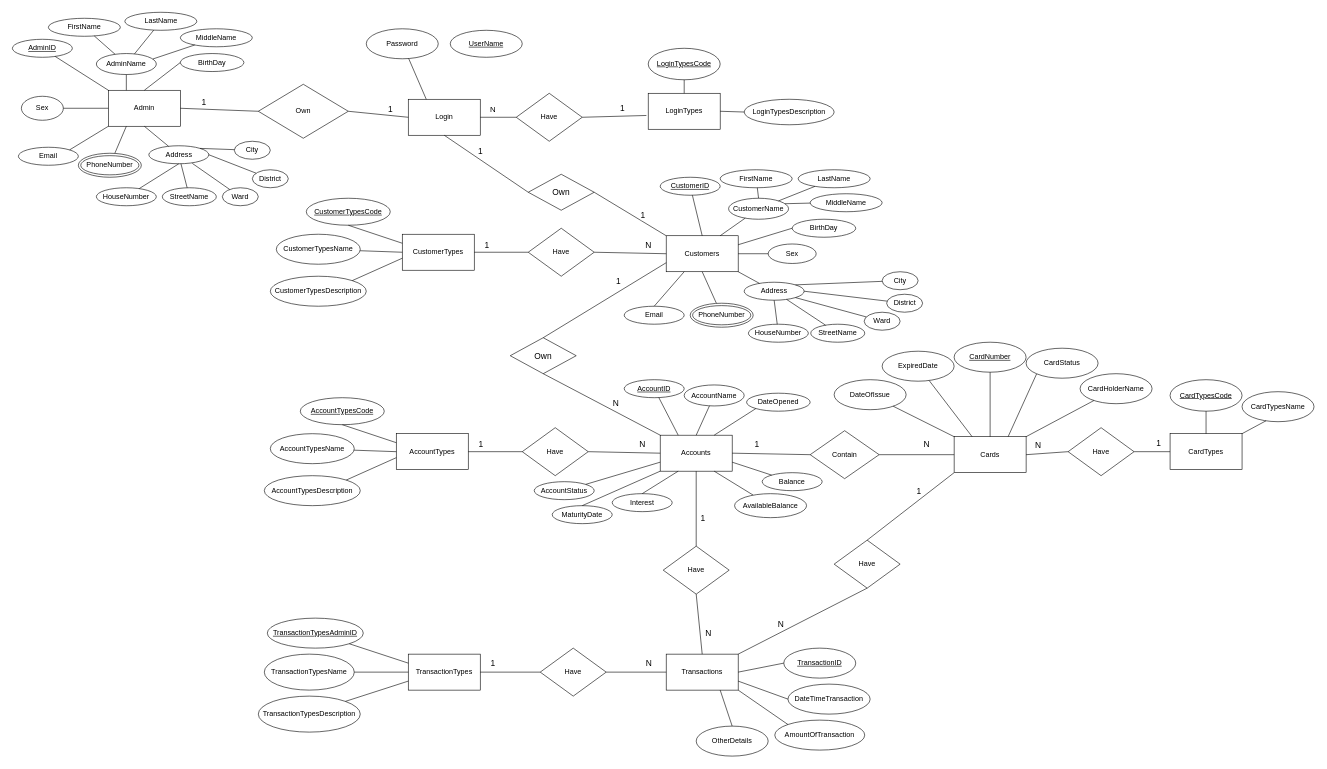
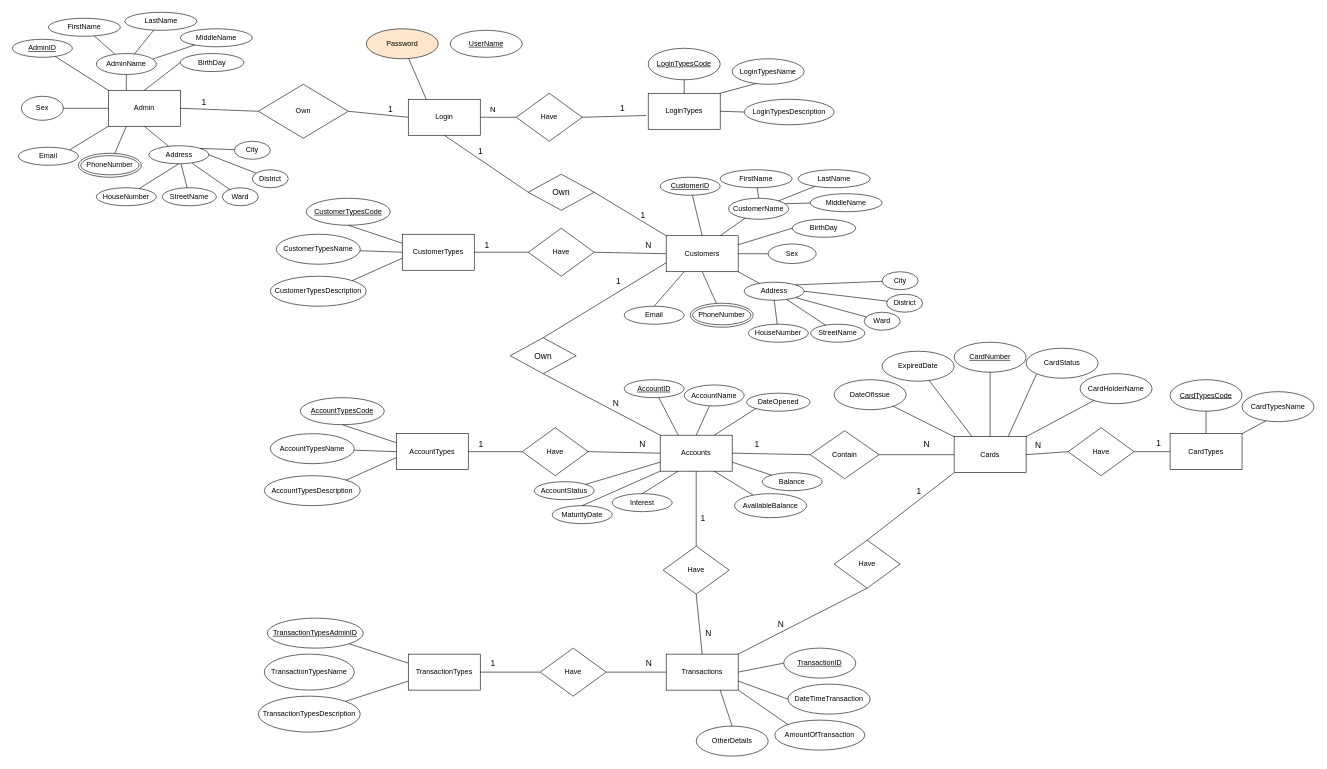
(402, 44) -> (402, 44)
none -> (768, 72)
none -> (738, 89)
(381, 672) -> none
